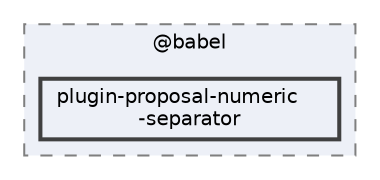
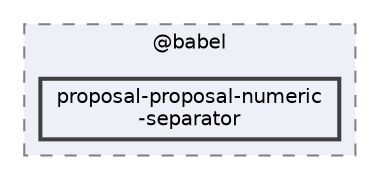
(190, 109) -> (190, 109)
